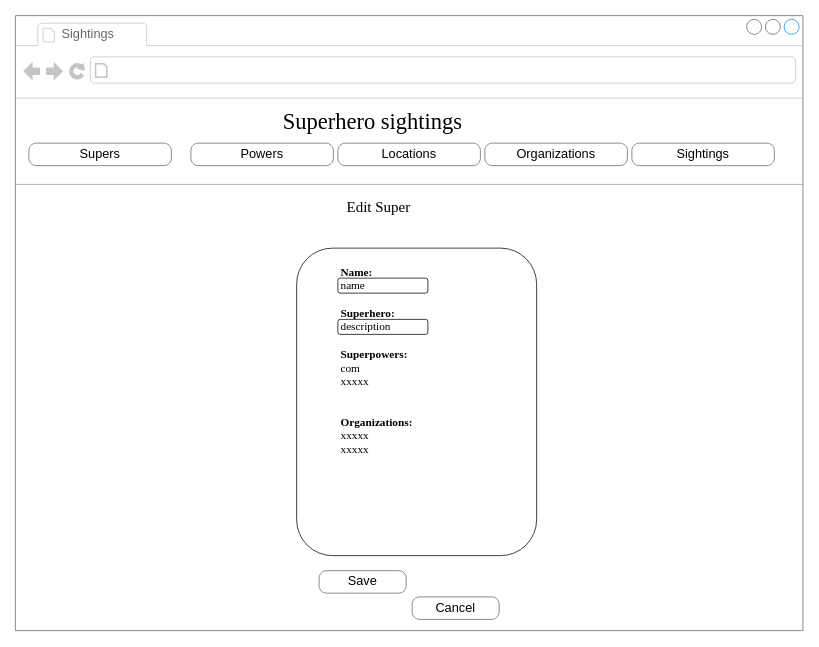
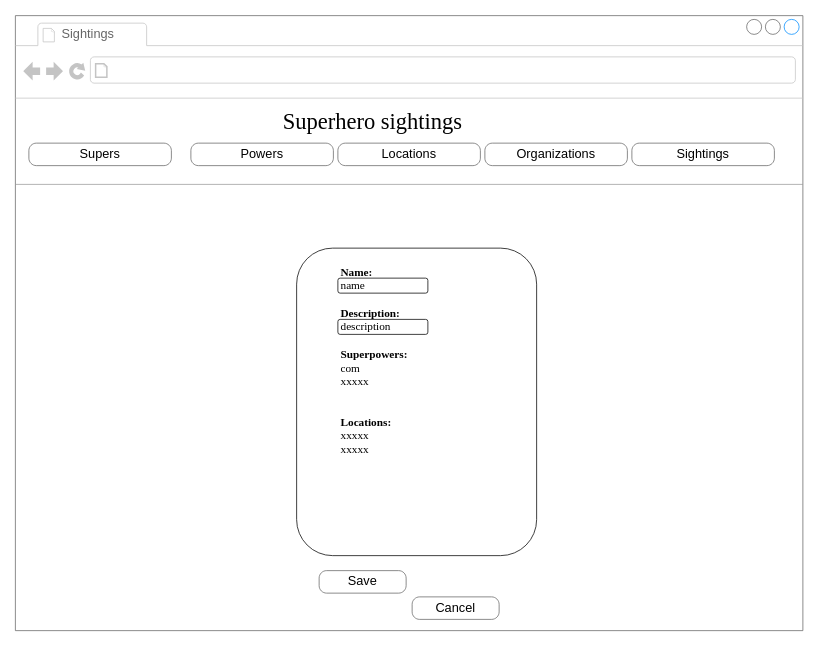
(409, 207) -> none
(373, 320) -> (374, 320)
(381, 435) -> (369, 435)
